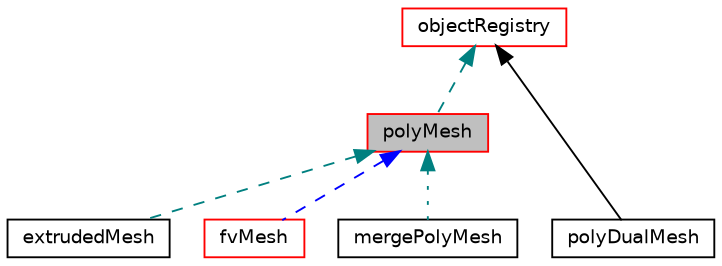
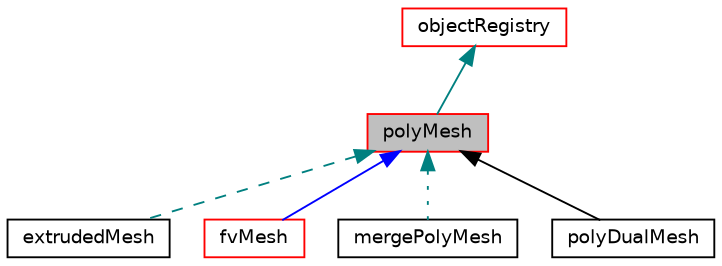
(451, 89) -> (451, 89)
(565, 141) -> (539, 190)
(333, 191) -> (333, 191)
